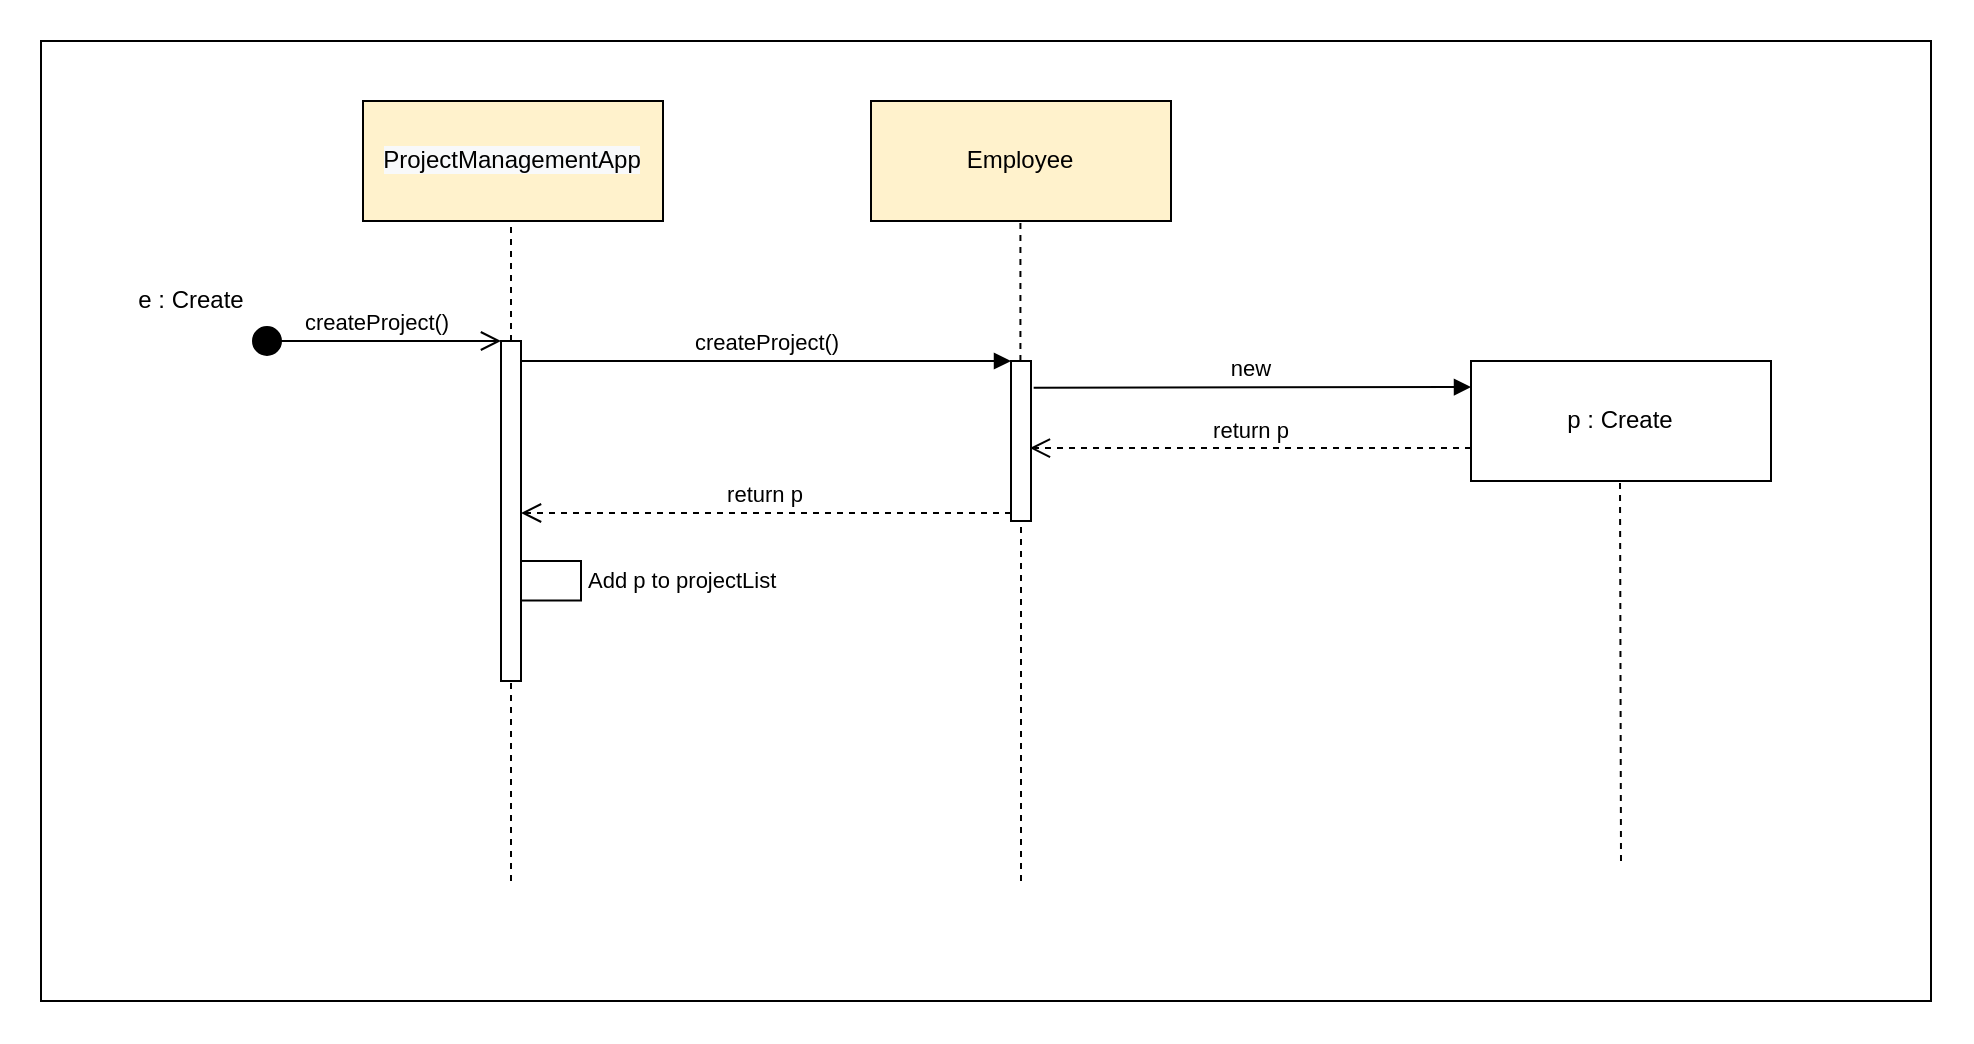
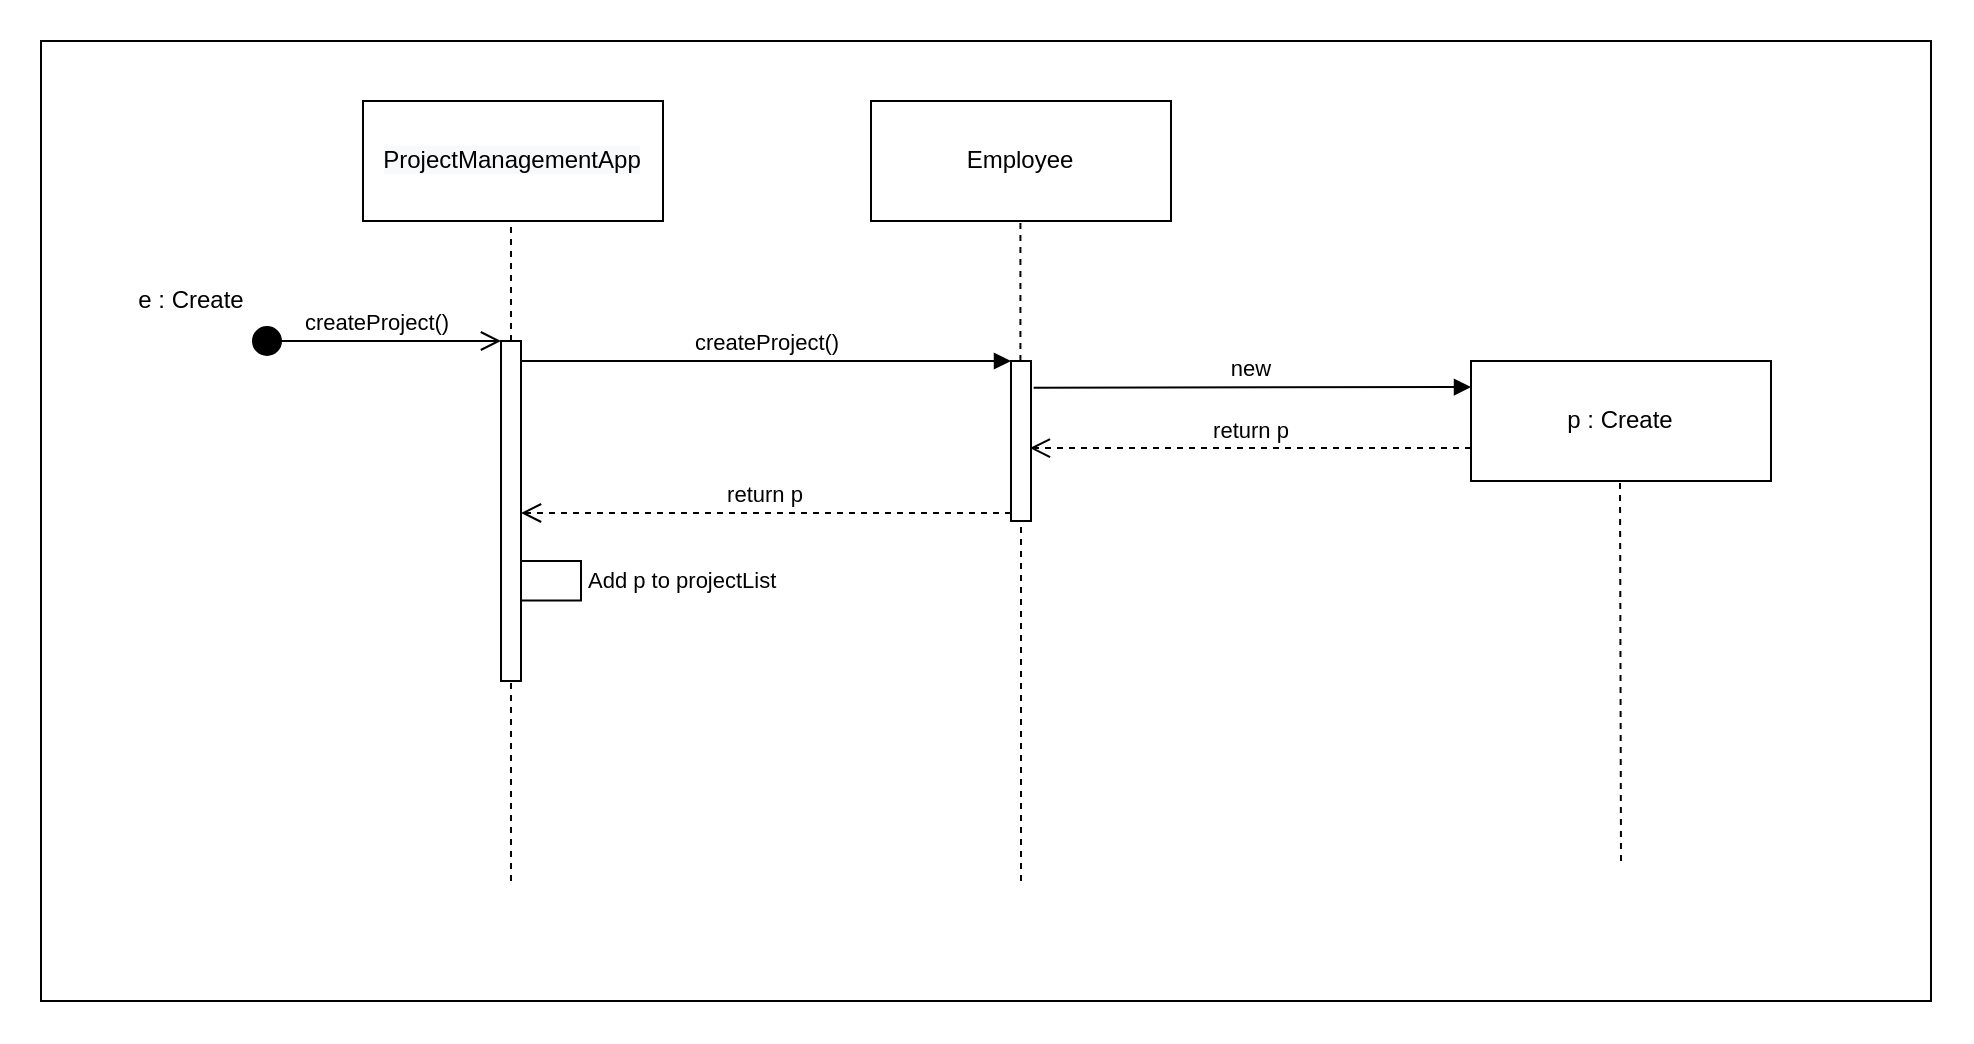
(513, 161) -> (513, 161)
(1021, 161) -> (1021, 161)
